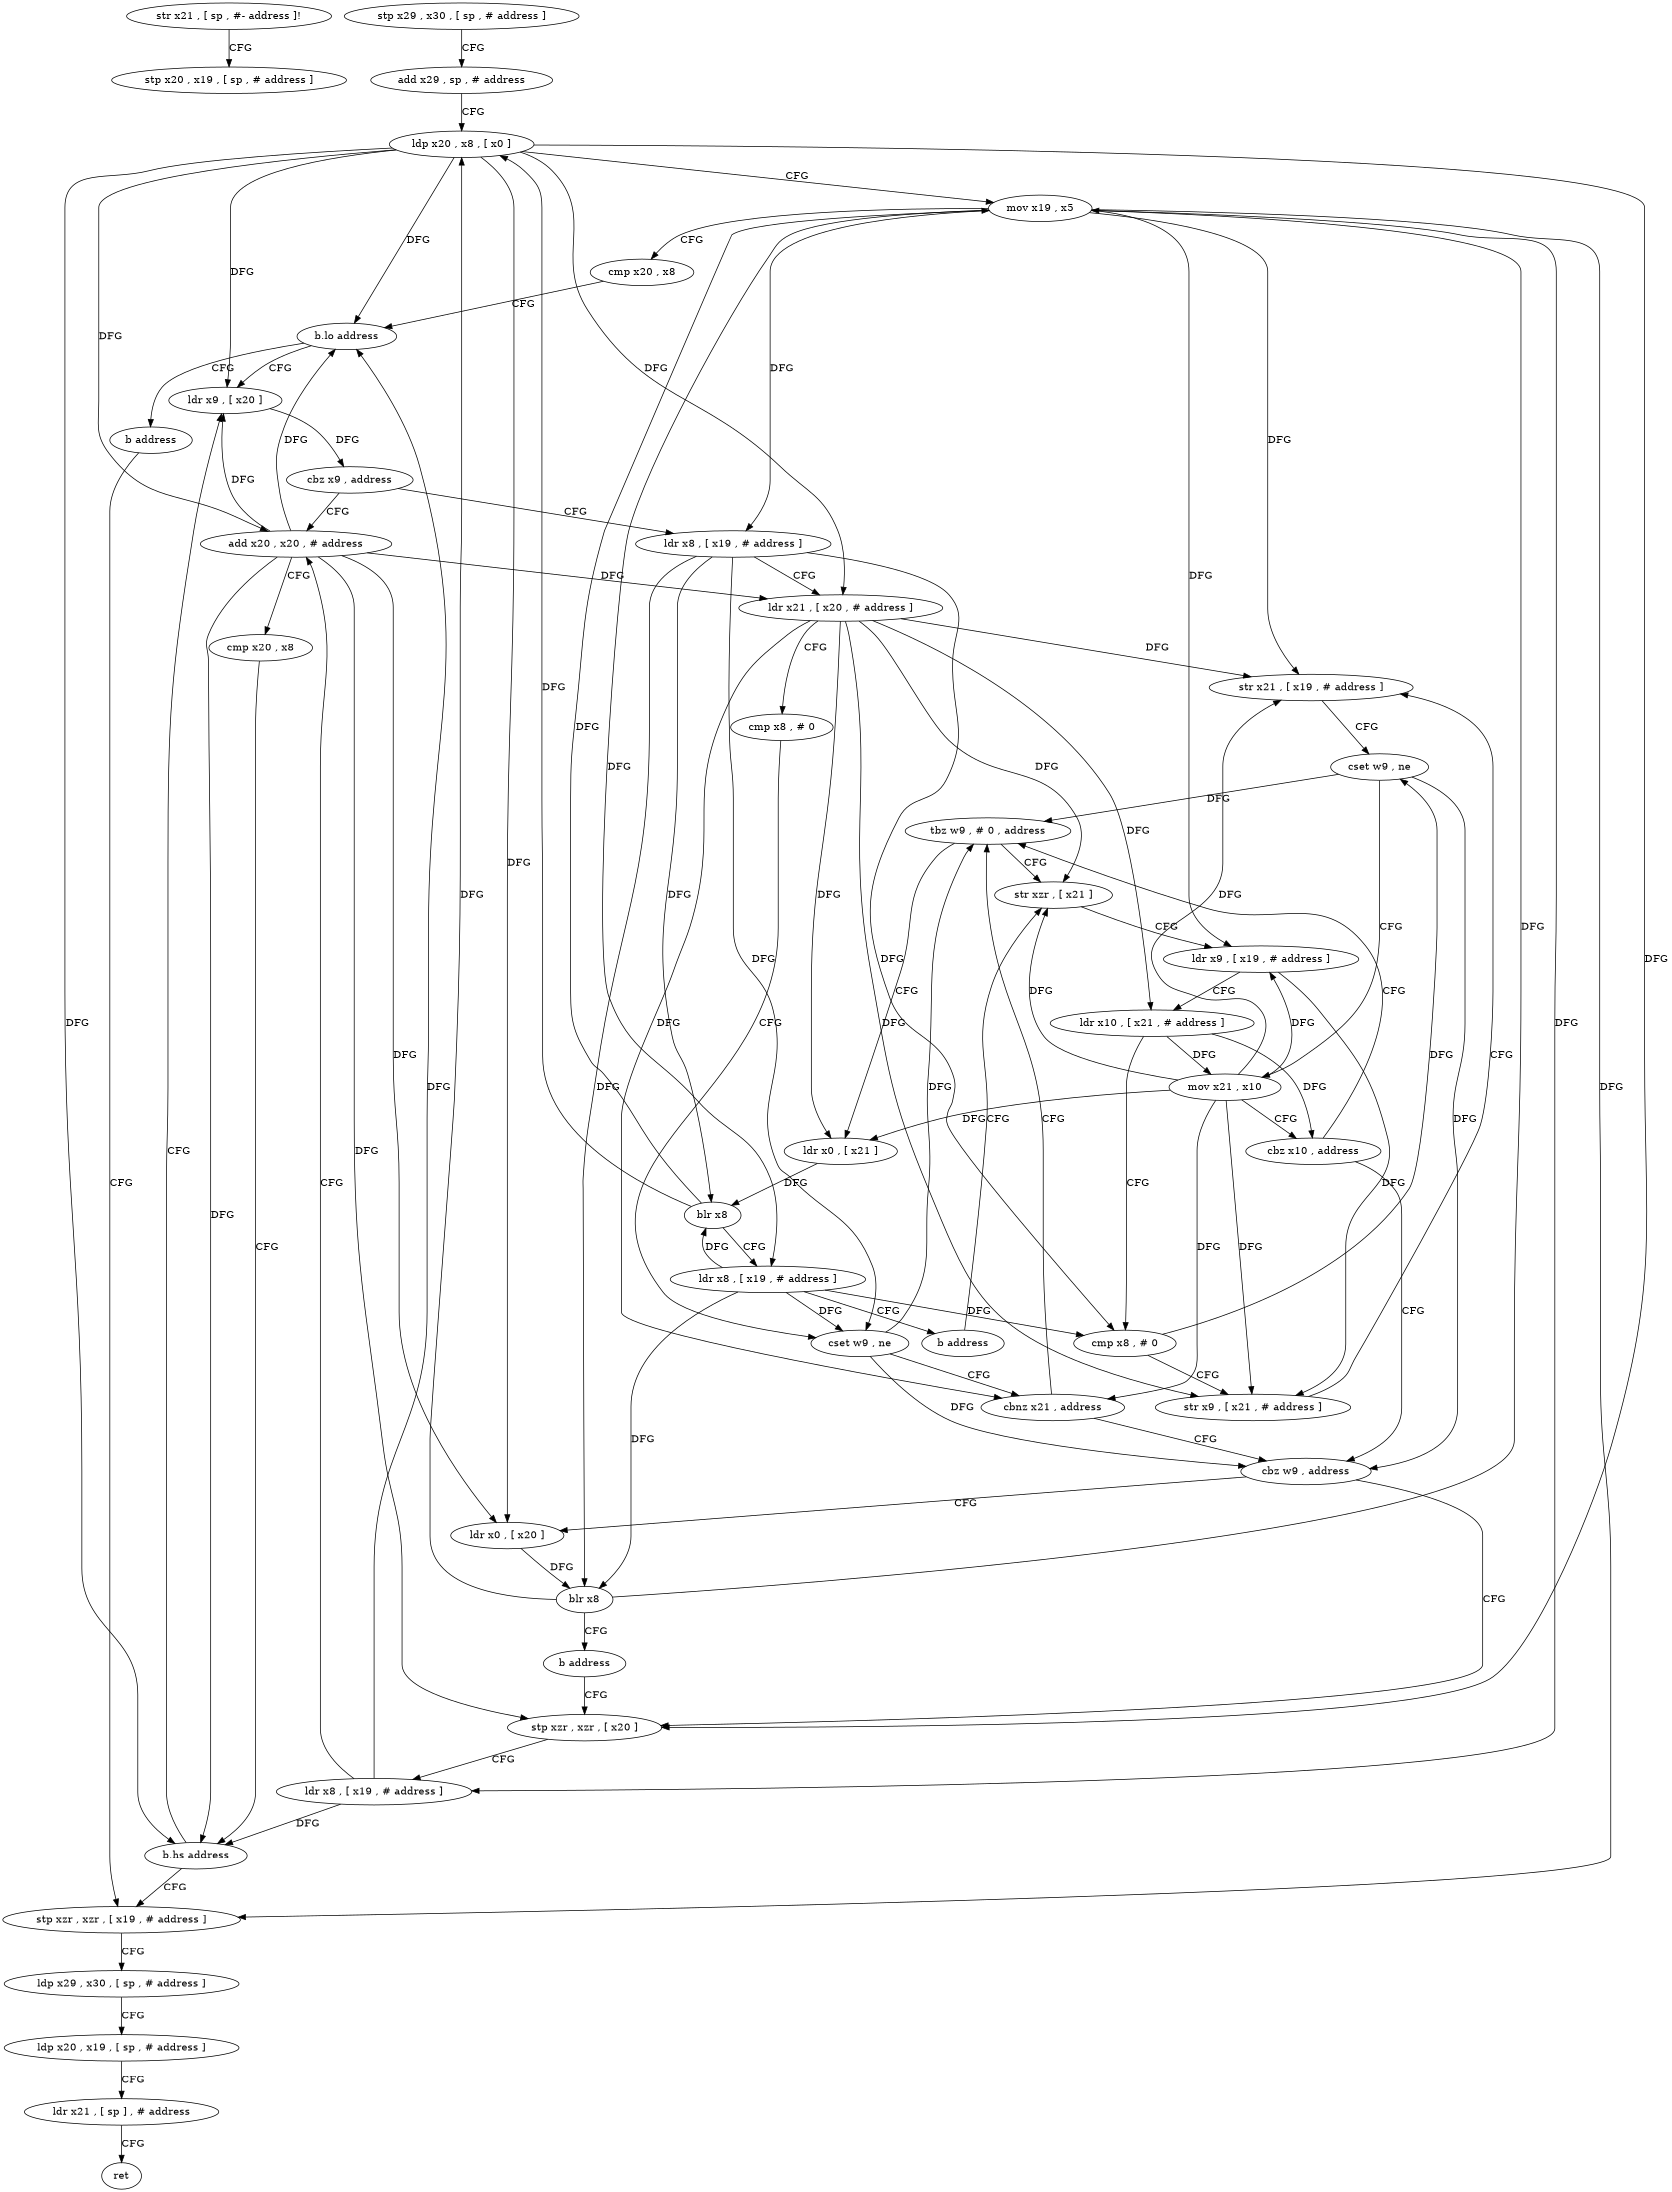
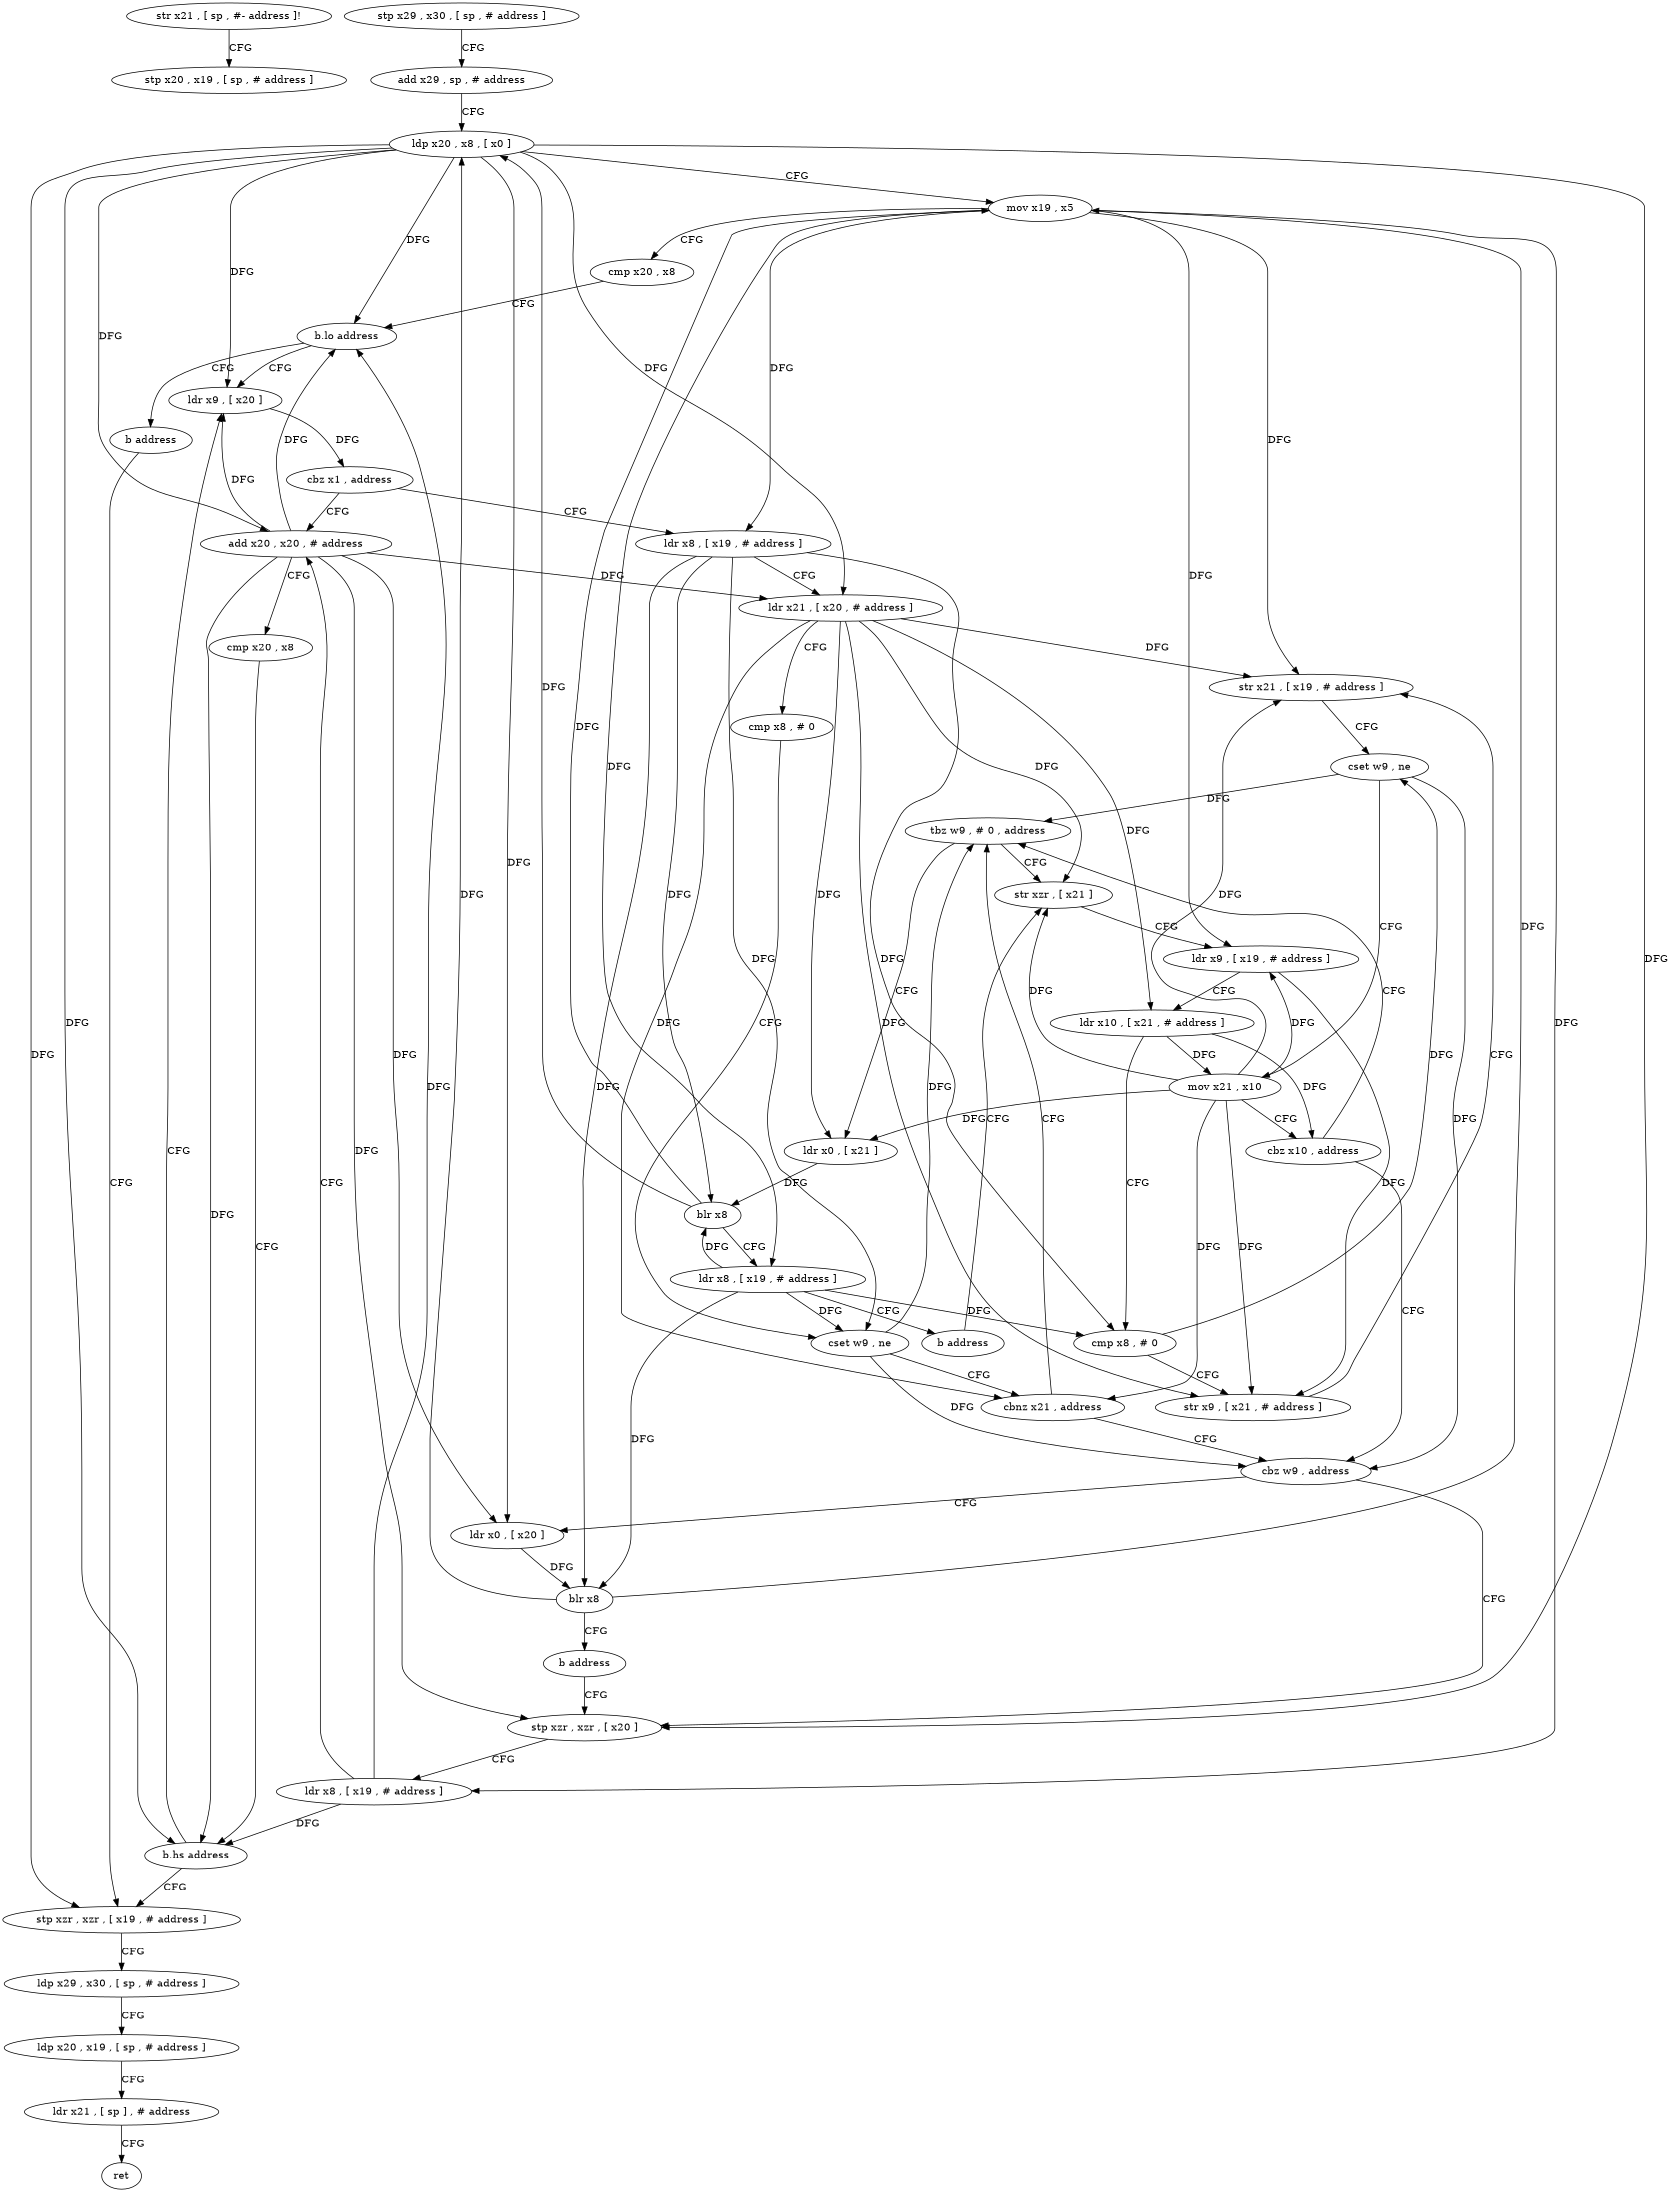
(350, 480) -> (350, 480)
(1607, 1484) -> (31, 876)
